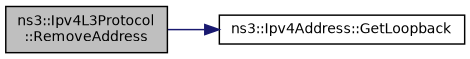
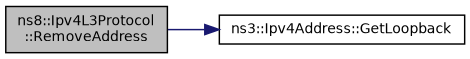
(87, 30) -> (87, 30)
